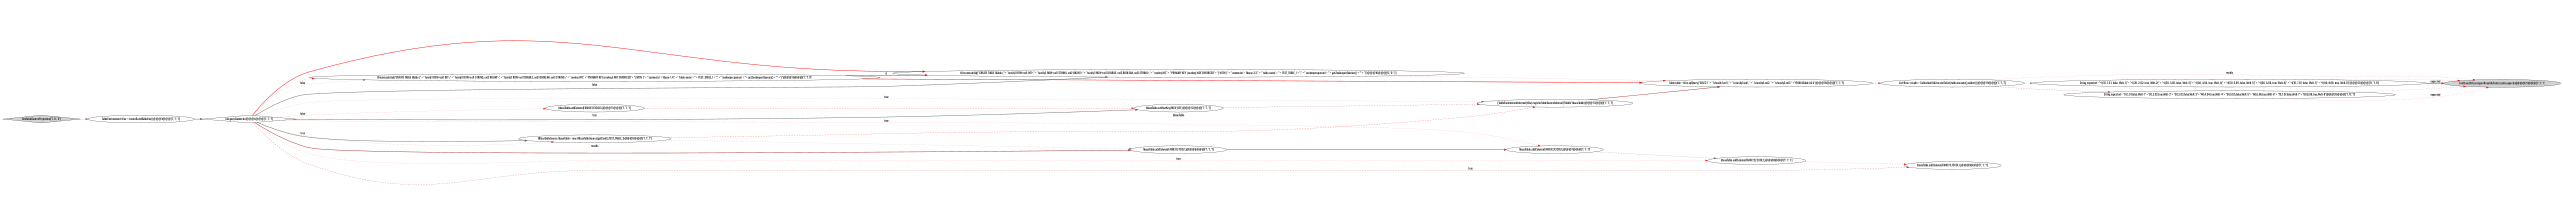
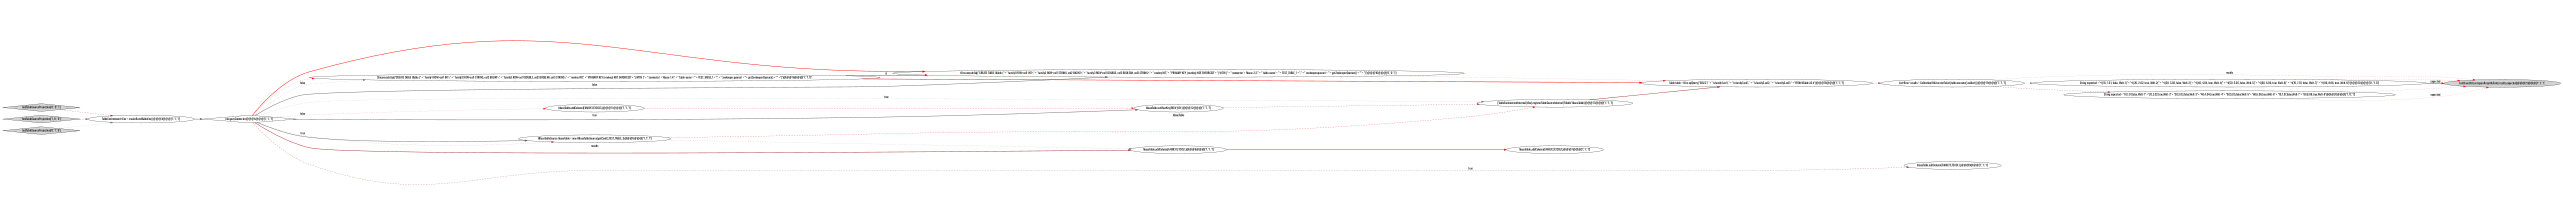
none -> (41, 108)
(911, 122) -> none
none -> (41, 131)
(1757, 161) -> none
